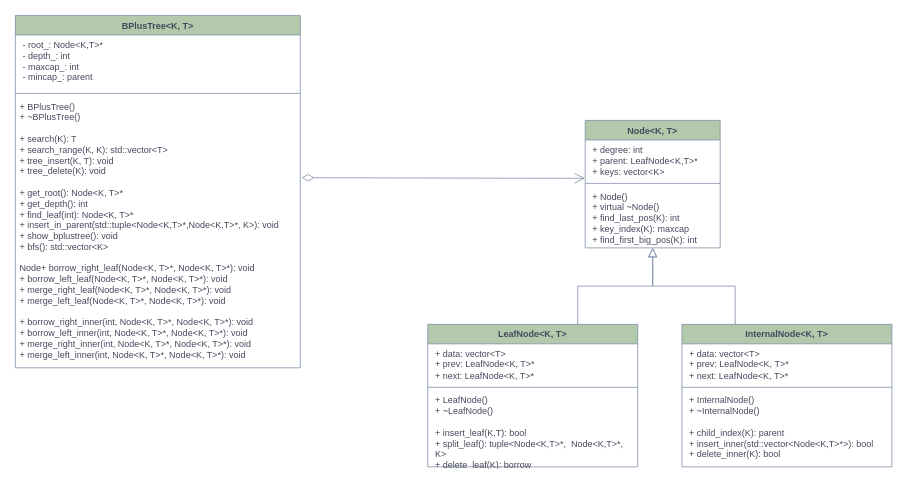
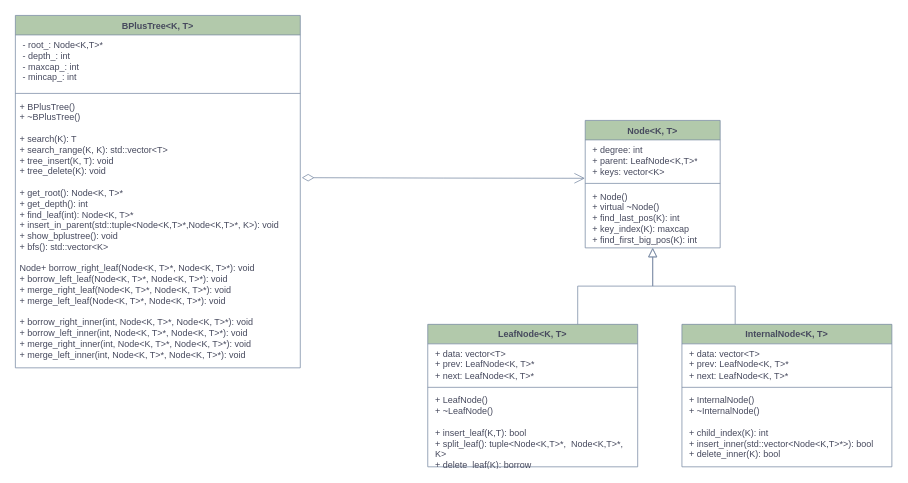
(63, 62) -> (63, 62)
(788, 428) -> (788, 428)
